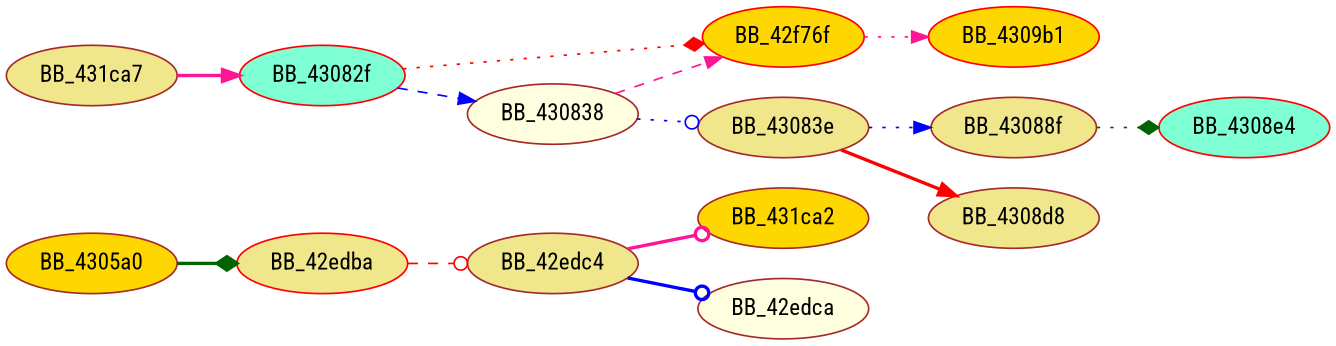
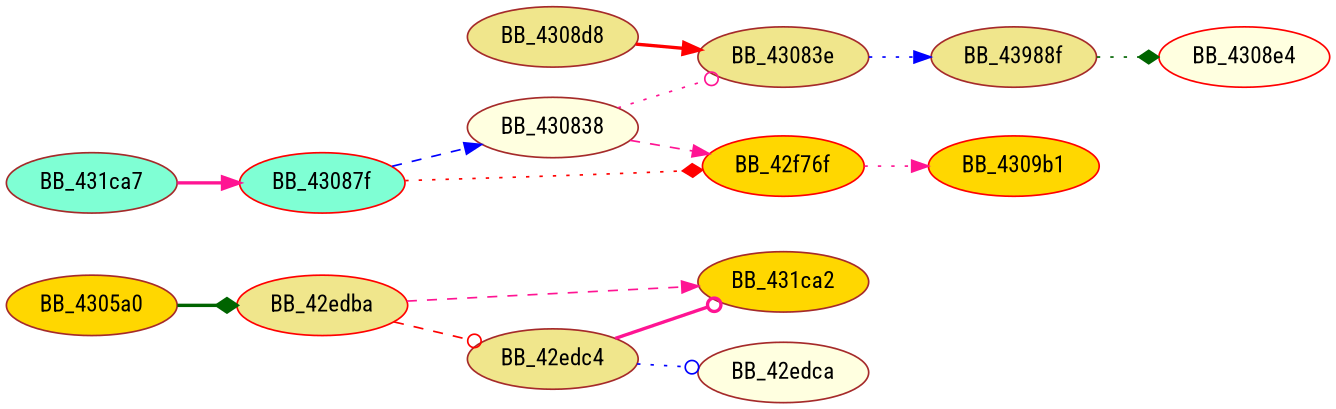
(92, 76) -> (92, 183)
(322, 76) -> (322, 183)
(661, 120) -> (661, 94)
(1014, 128) -> (1014, 57)
(1244, 128) -> (1244, 57)
(891, 170) -> (659, 46)
(661, 285) -> (661, 365)
none -> (544, 294)
